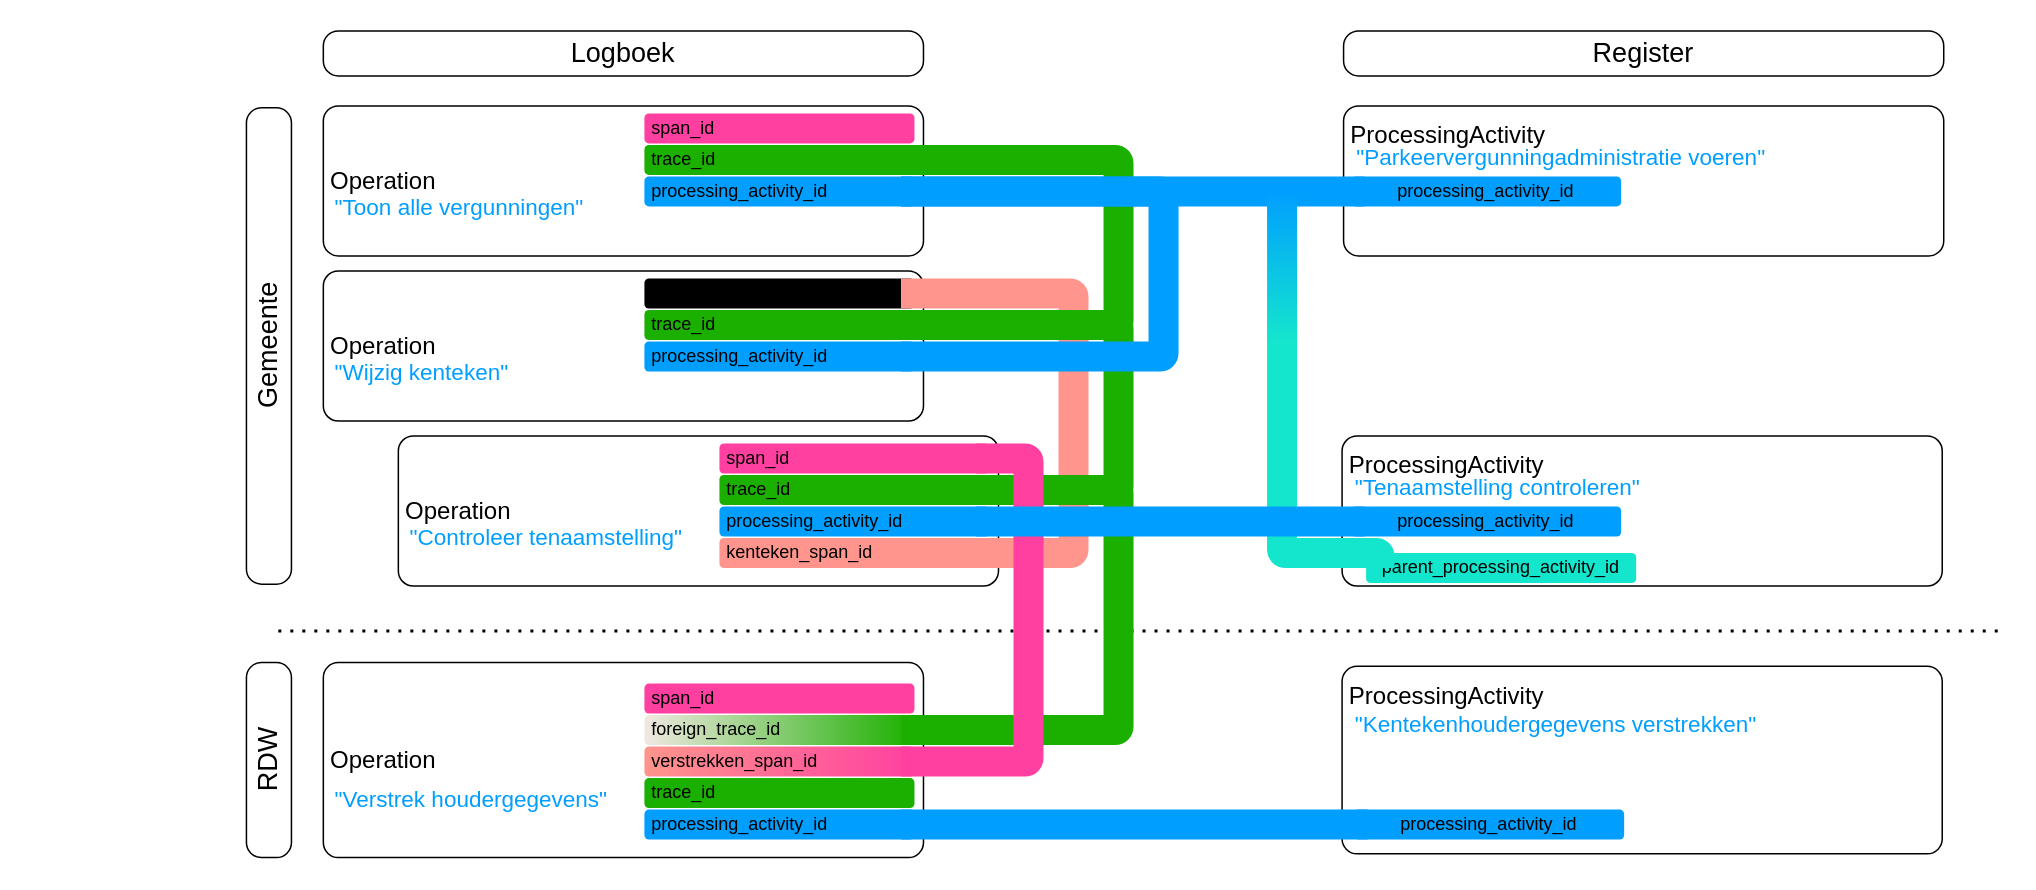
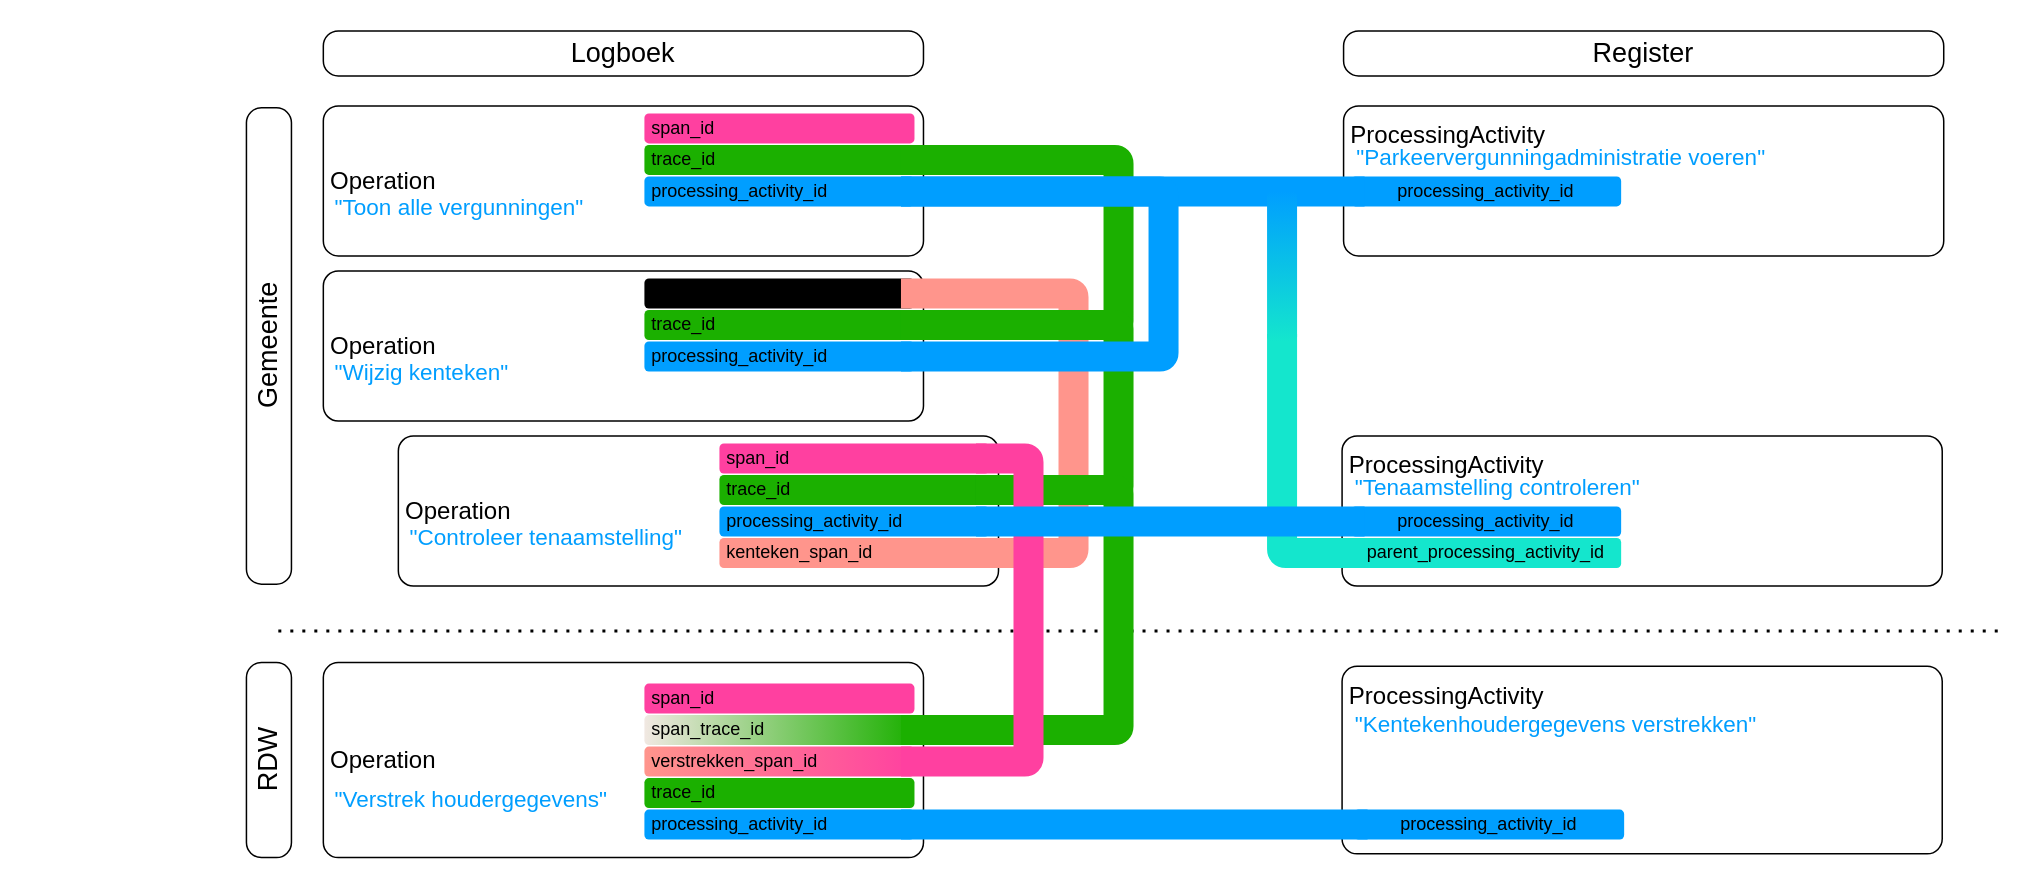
(1501, 568) -> (1486, 553)
(728, 730) -> (715, 730)
